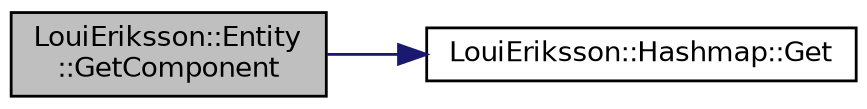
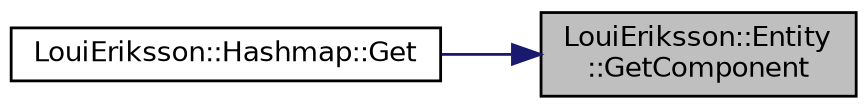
(363, 54) -> (477, 54)
